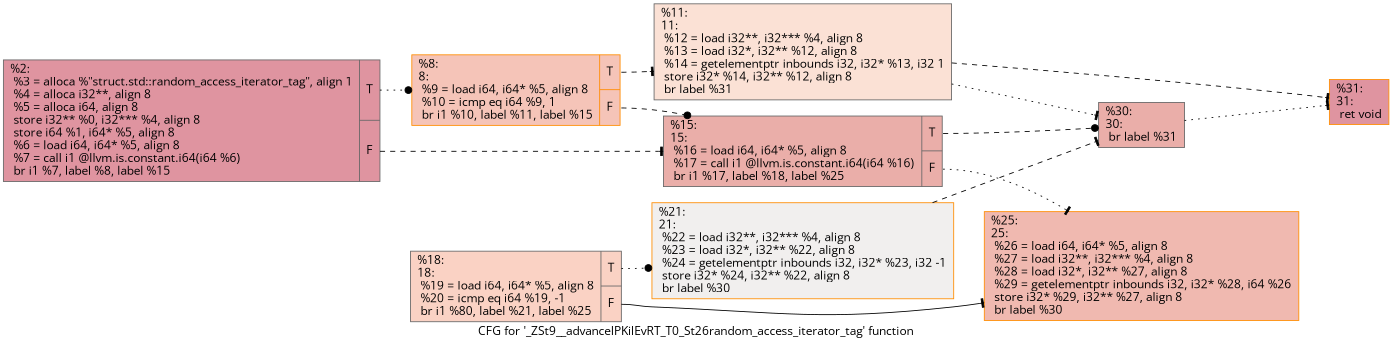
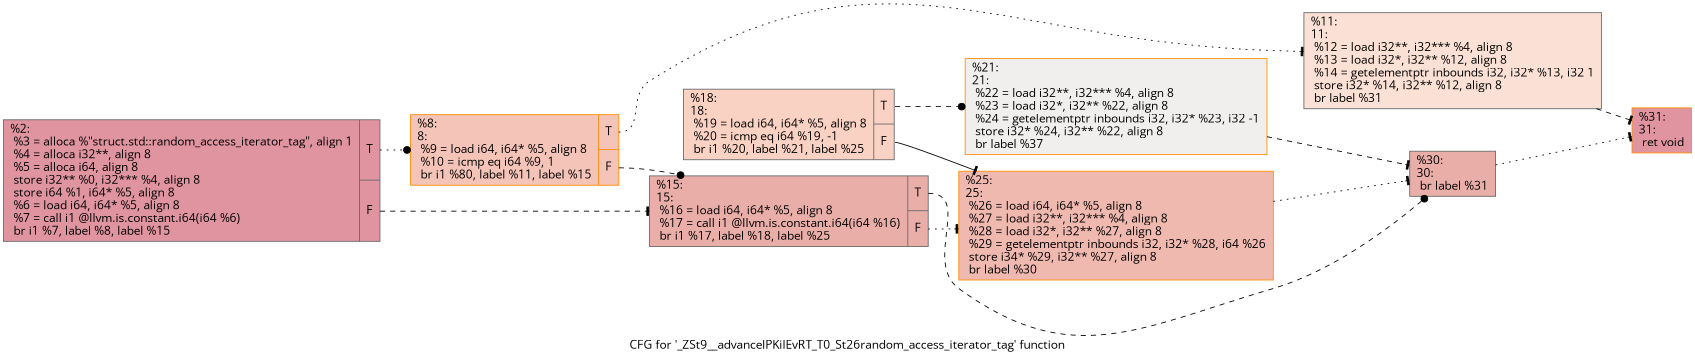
(635, 72) -> (936, 7)
(1023, 99) -> (1339, 191)
(506, 115) -> (504, 175)
(633, 268) -> (927, 107)
(695, 289) -> (1008, 144)
(1087, 298) -> (1062, 257)
(504, 312) -> (777, 150)
